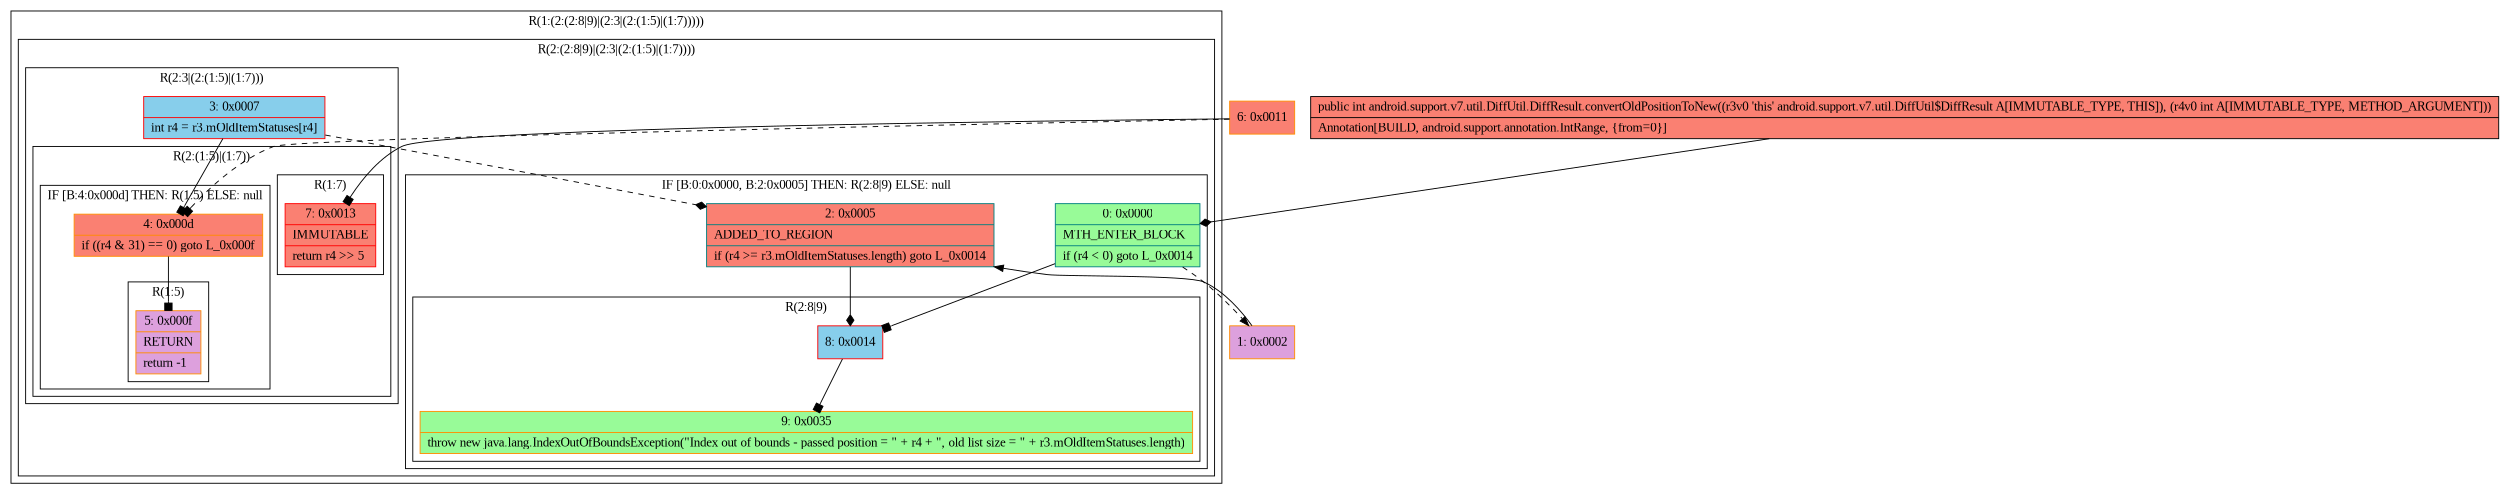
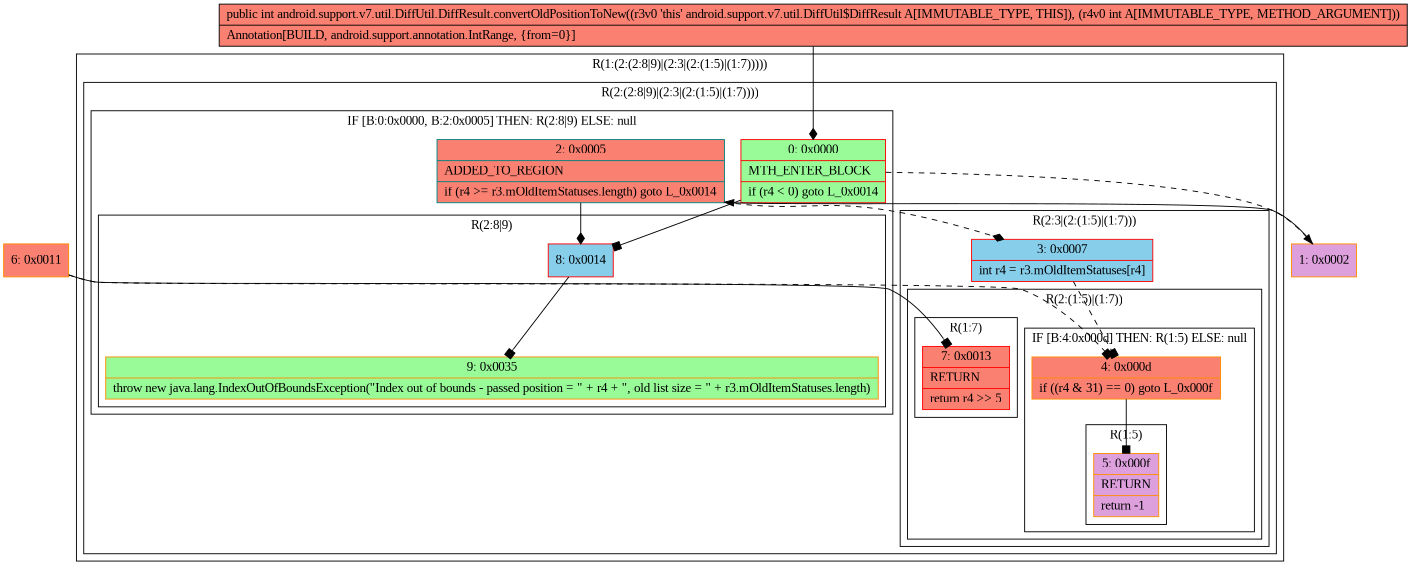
(501, 168) -> (881, 209)
(204, 172) -> (1092, 315)
(330, 235) -> (955, 378)
(1128, 235) -> (813, 171)
